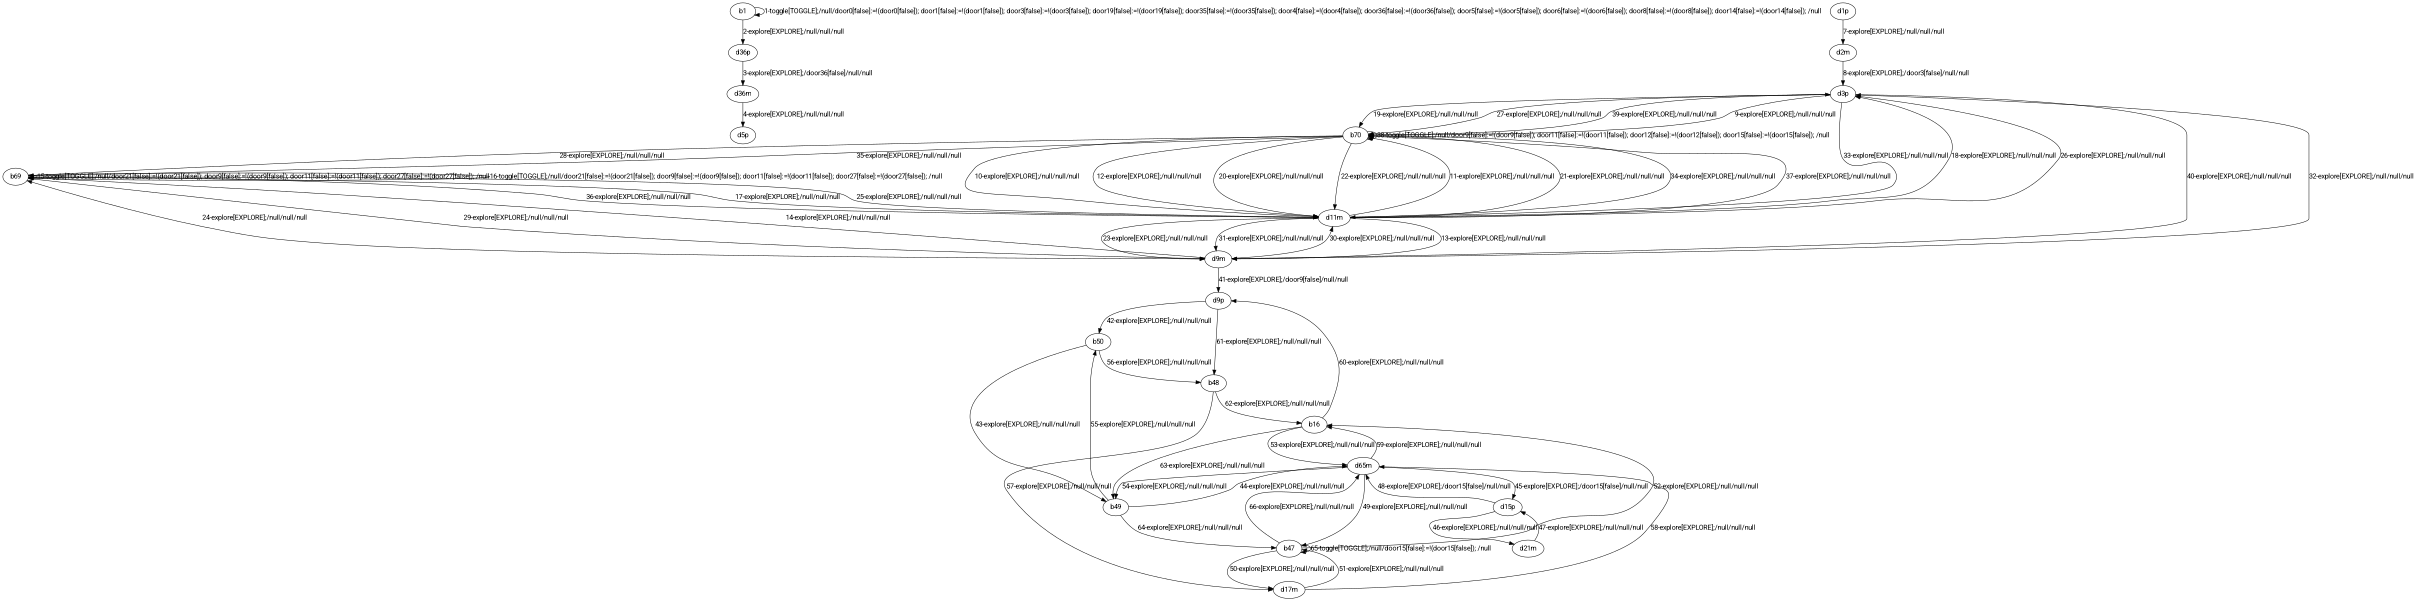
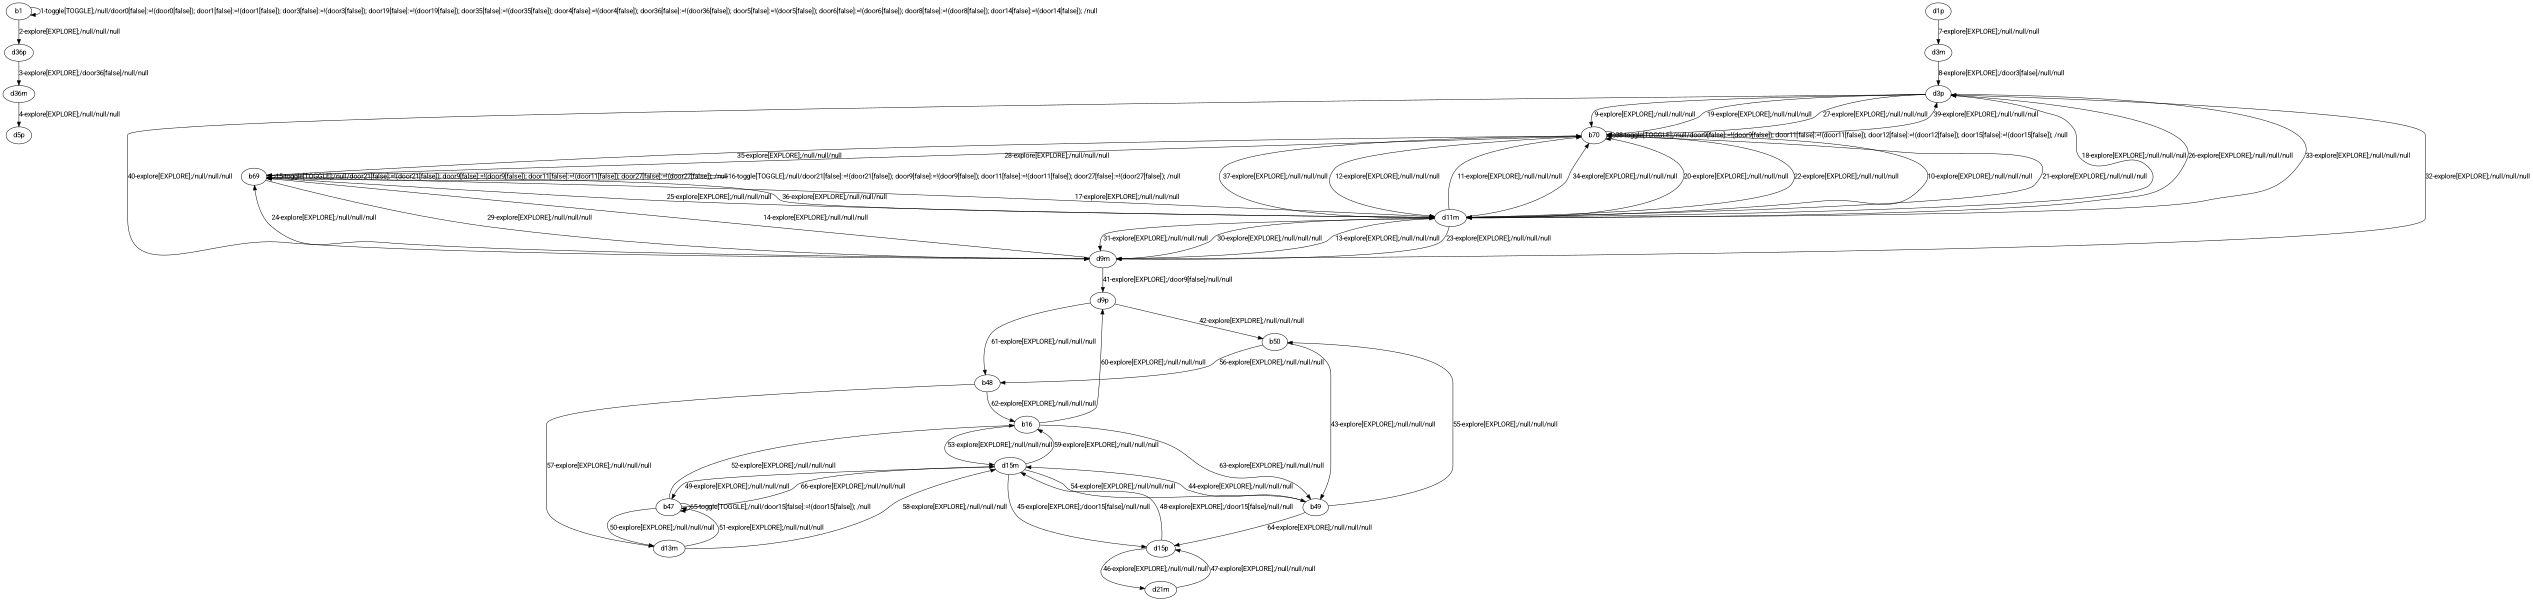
(1843, 53) -> (1938, 53)
(1363, 466) -> (1010, 466)
(1192, 543) -> (1243, 531)
(1289, 590) -> (669, 549)
